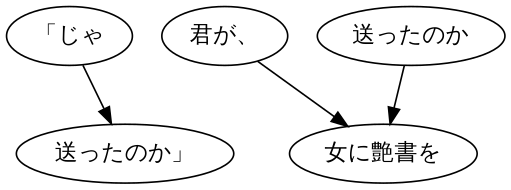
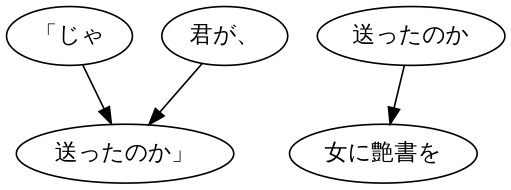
(296, 89) -> (181, 88)
